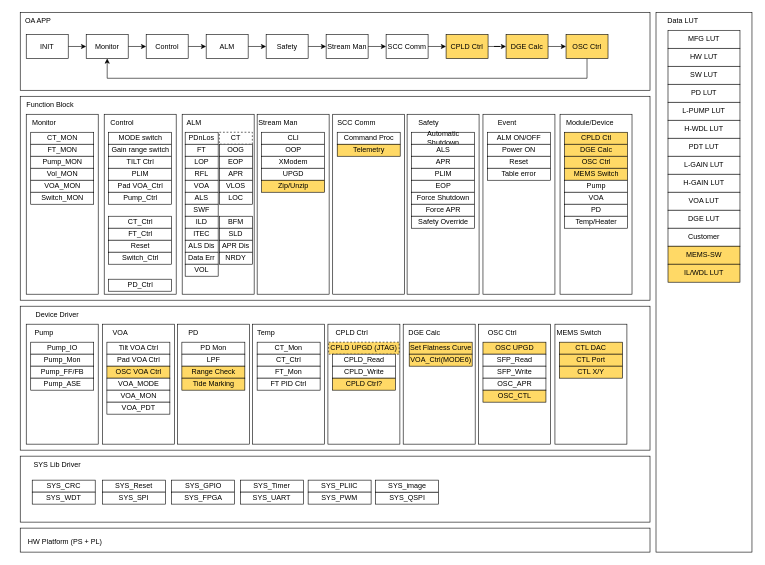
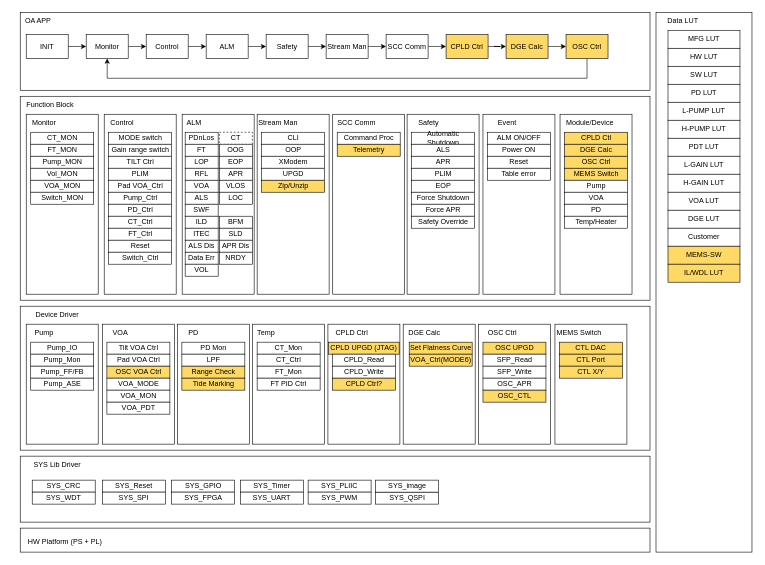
(704, 129) -> (704, 129)
(140, 285) -> (140, 210)
(364, 348) -> (364, 348)
